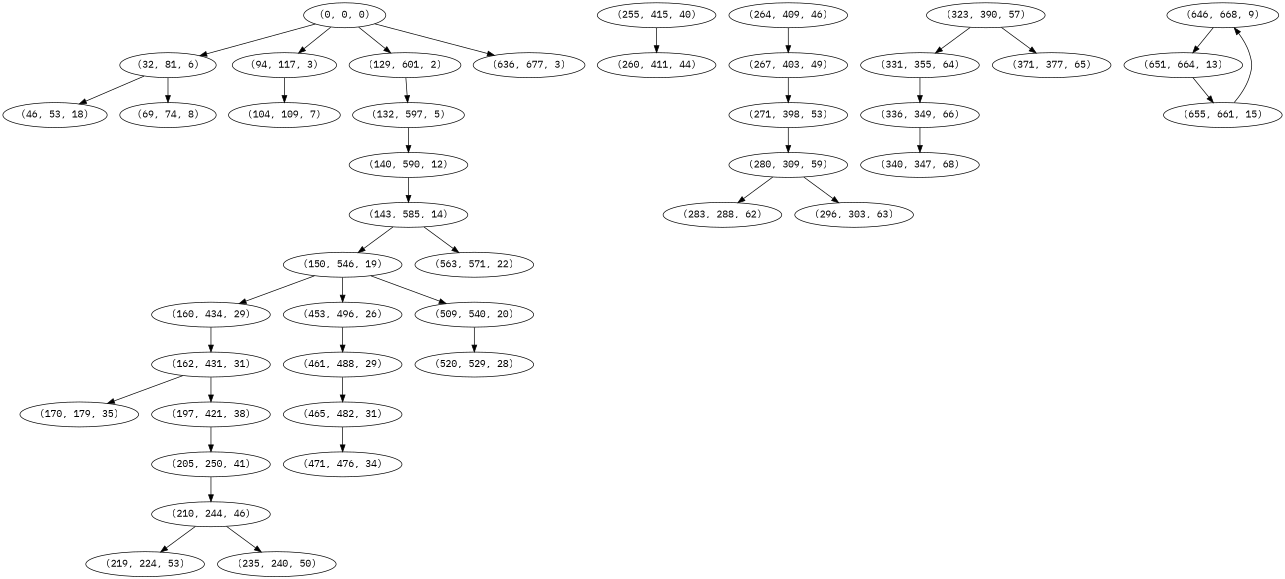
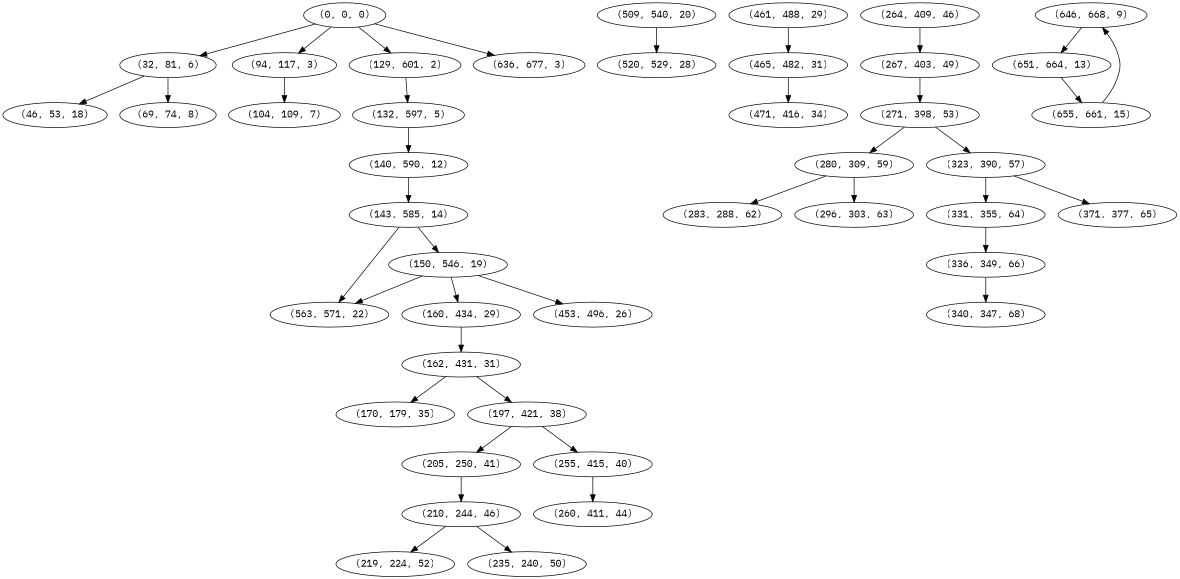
none -> (950, 138)
(405, 288) -> (392, 288)
(343, 336) -> none
none -> (557, 437)
(343, 464) -> (788, 115)
(145, 564) -> (395, 564)
